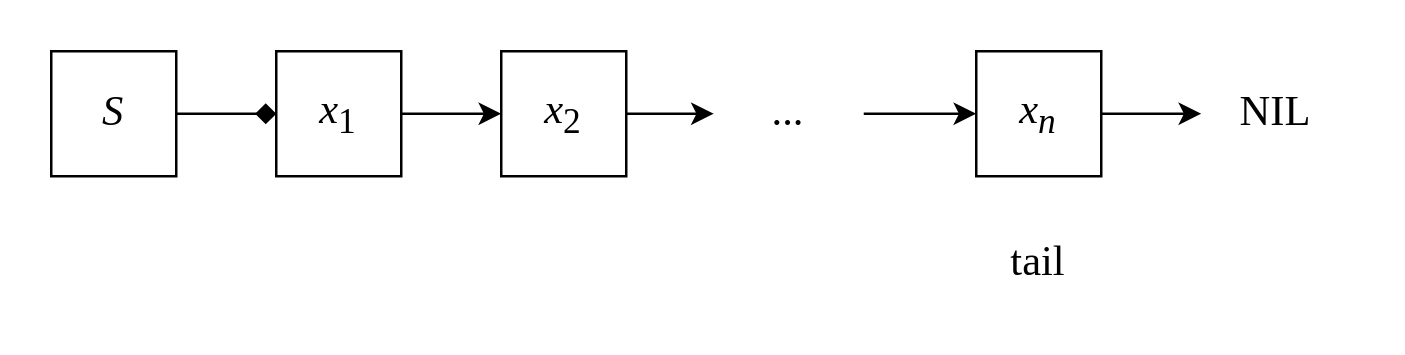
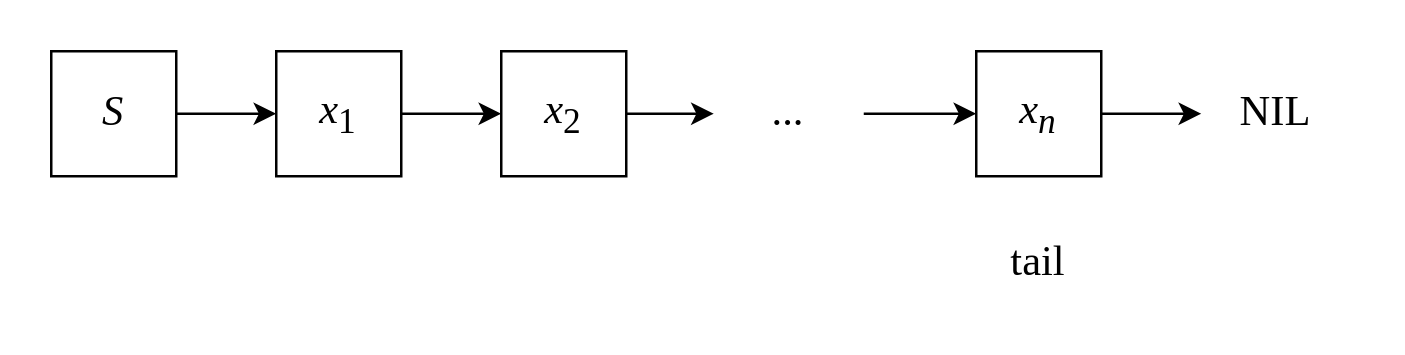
(256, 114) -> (257, 114)
